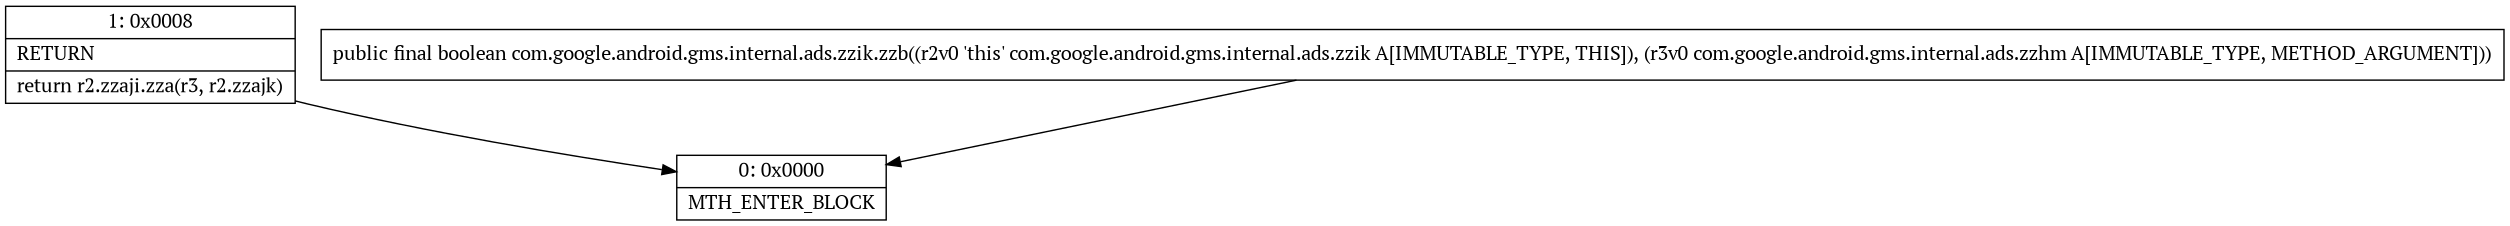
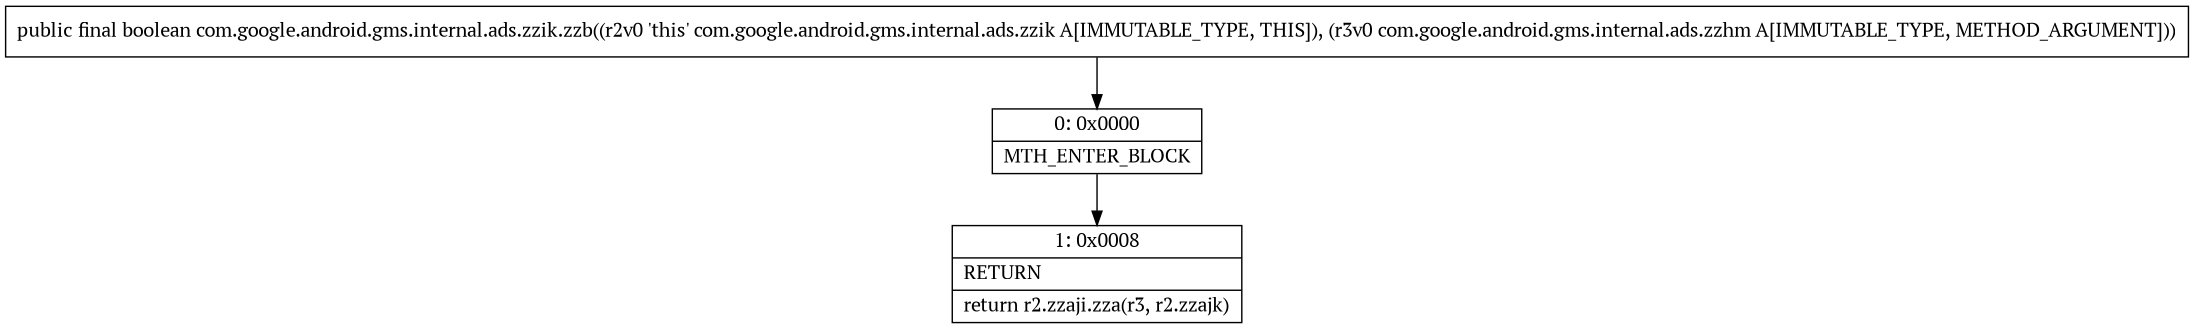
(478, 139) -> (1097, 193)
